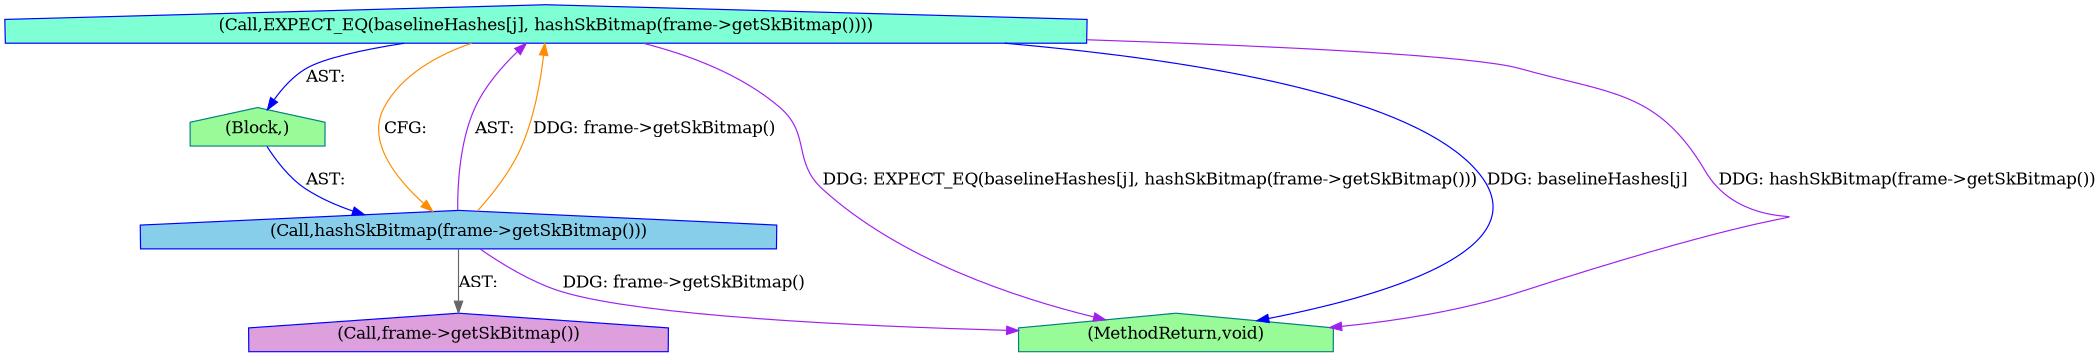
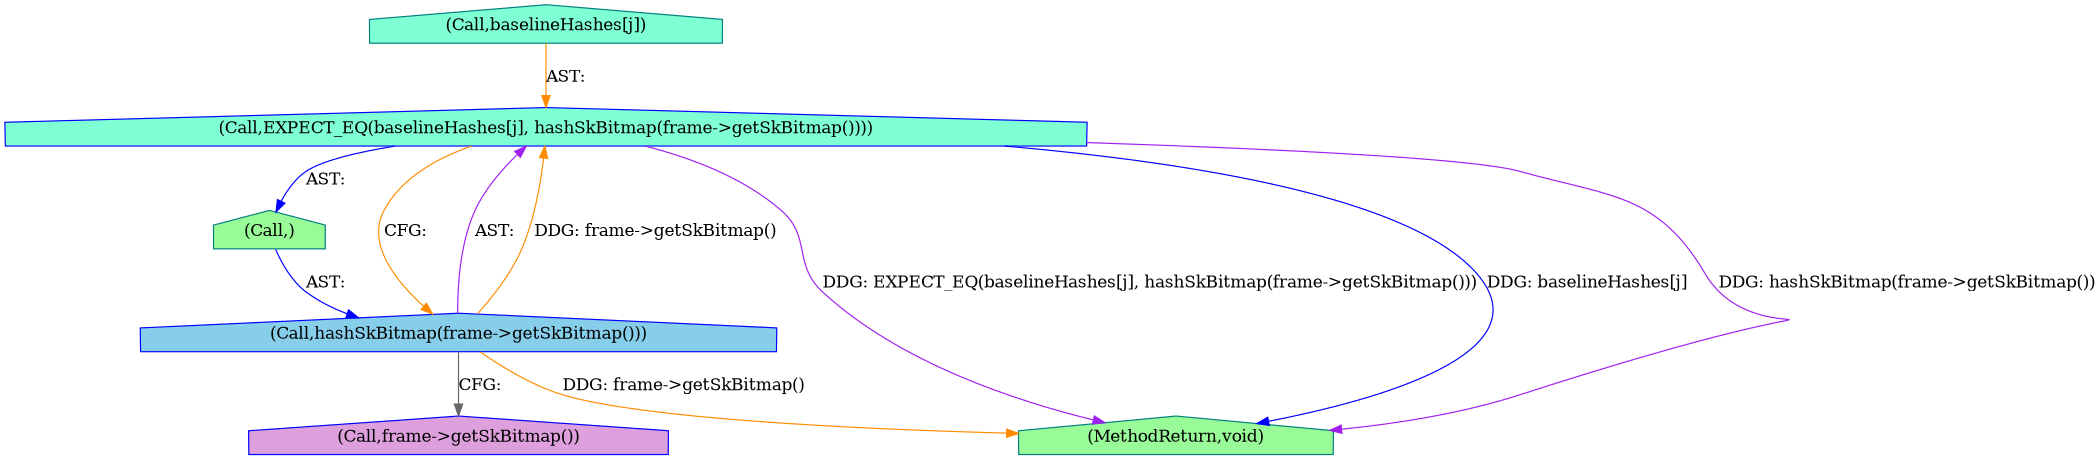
none -> (546, 26)
(258, 129) -> (269, 232)
(481, 283) -> (483, 386)
(737, 317) -> (737, 420)
